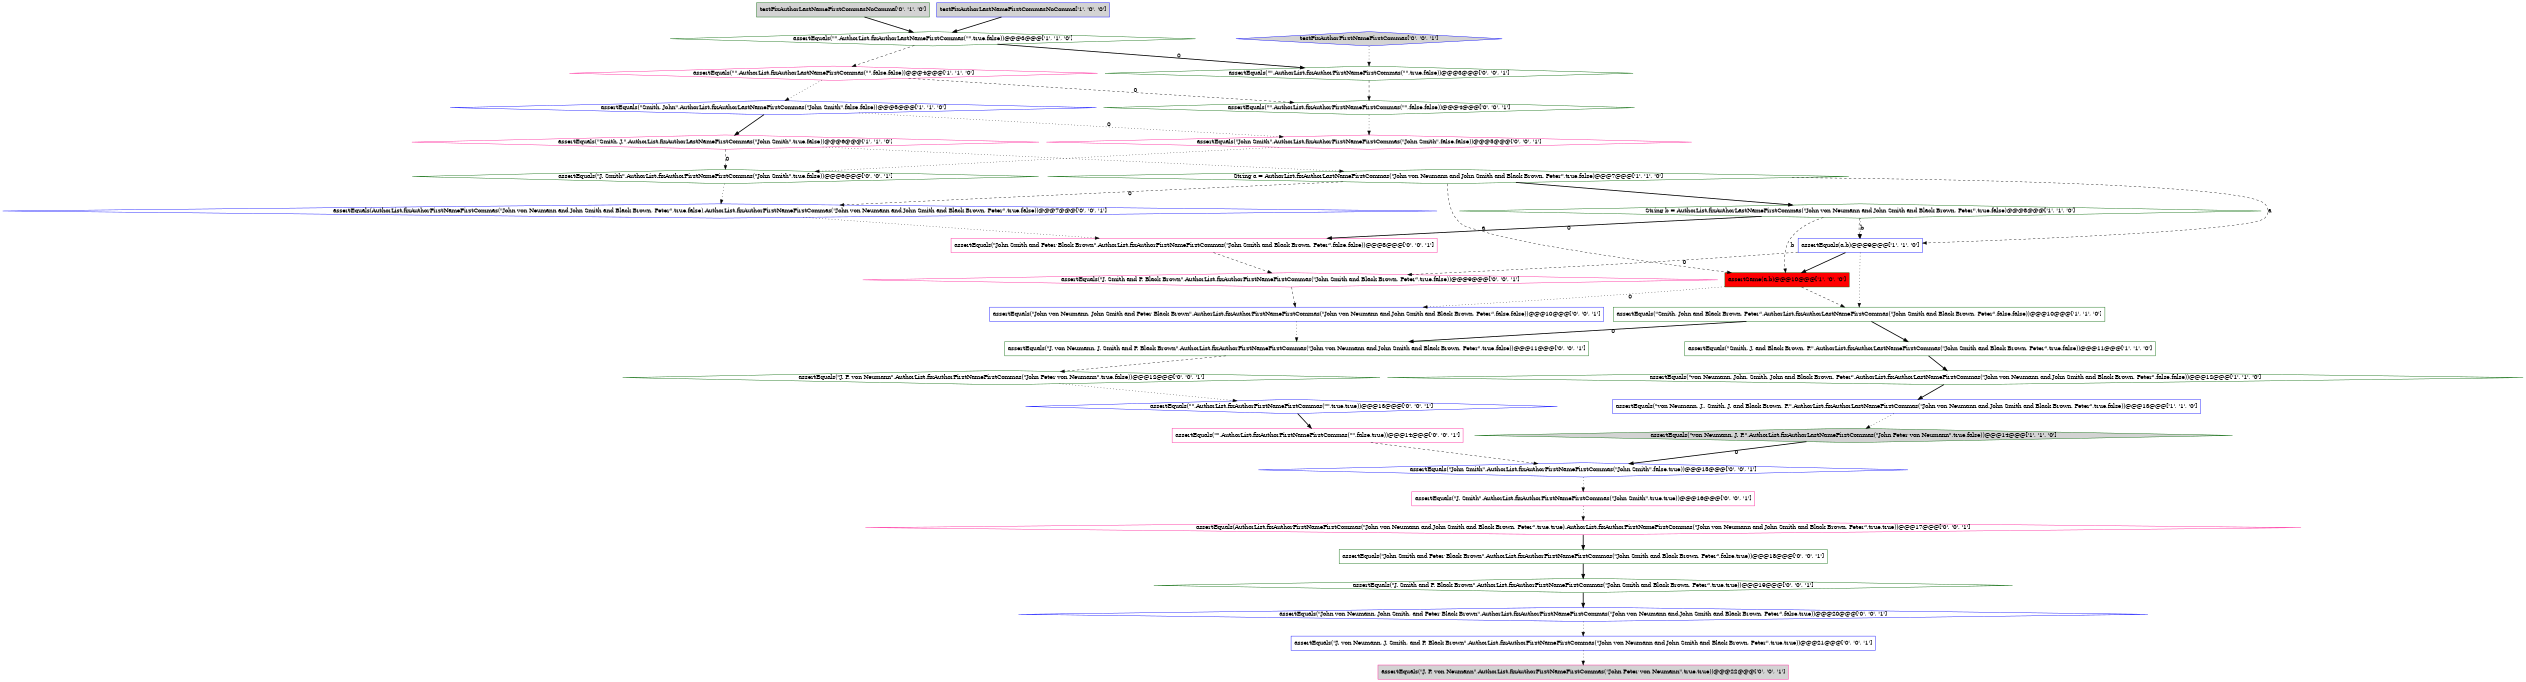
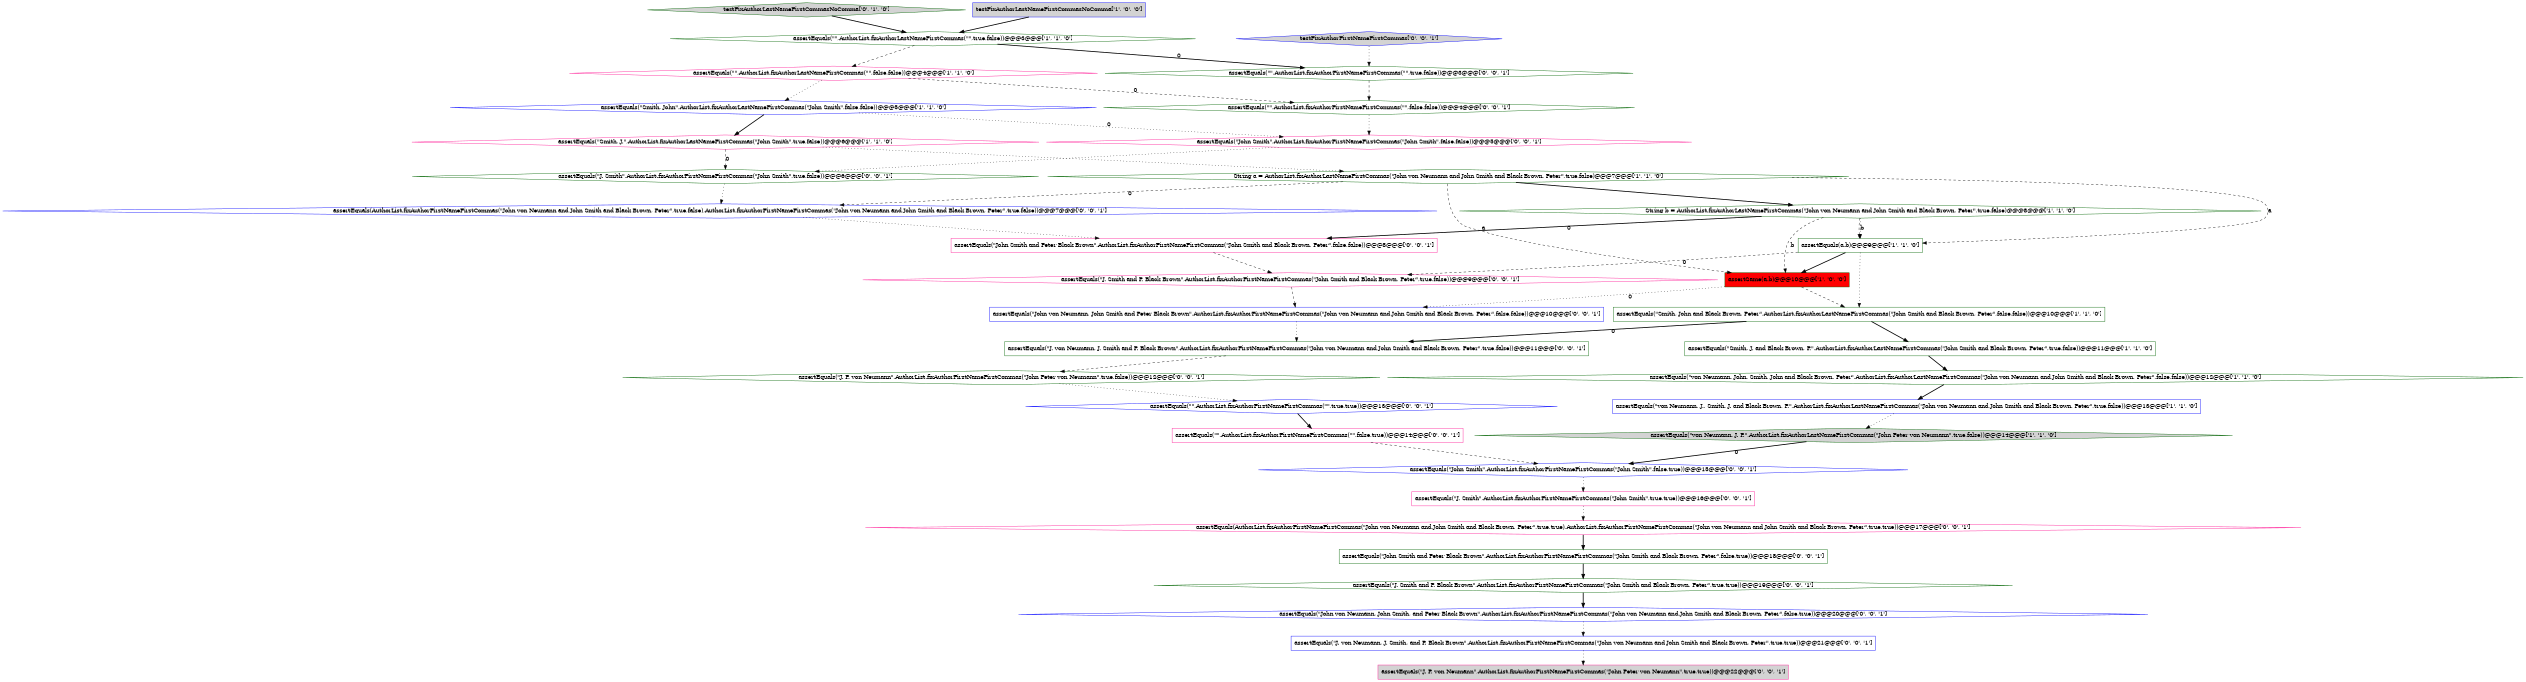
(843, 10) -> (807, 10)
(1860, 245) -> (1860, 245)
